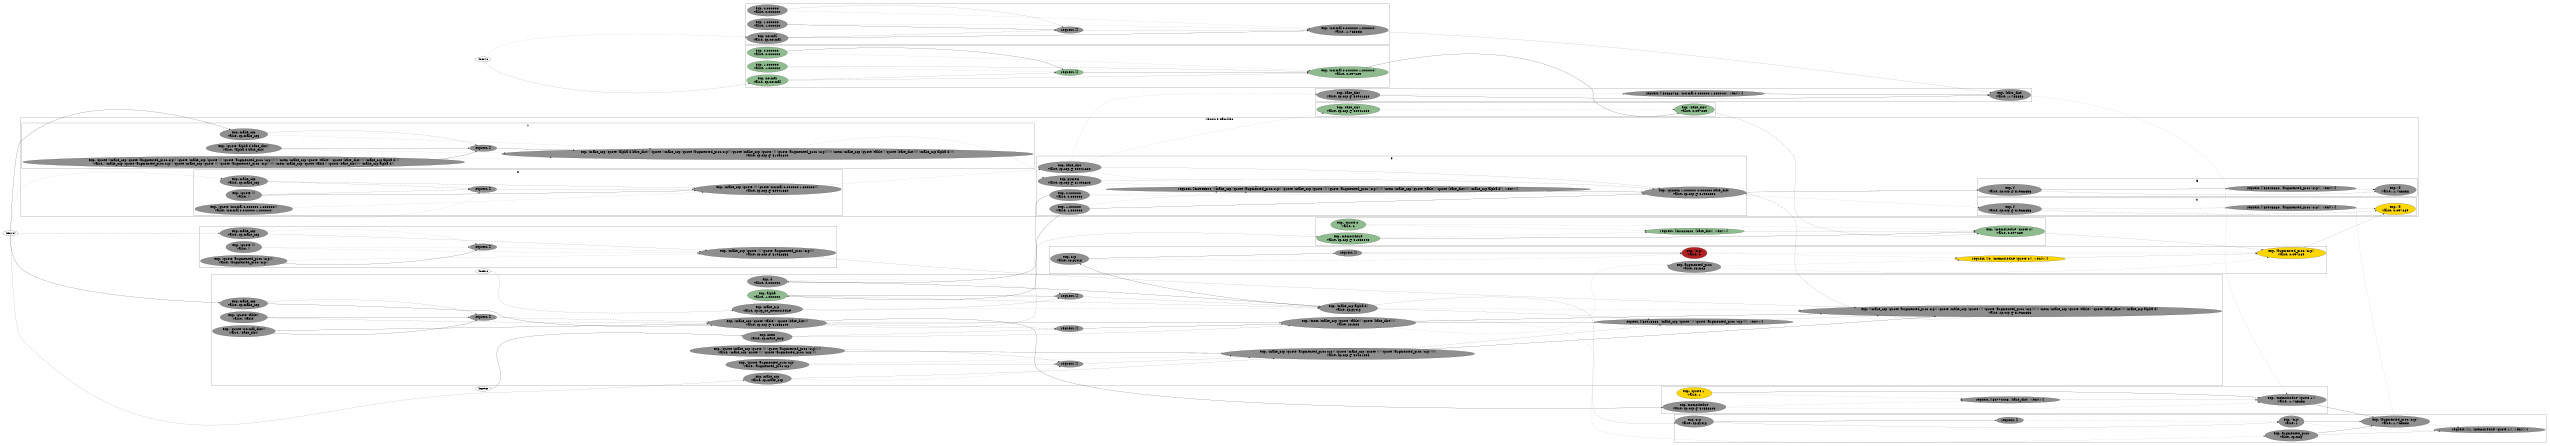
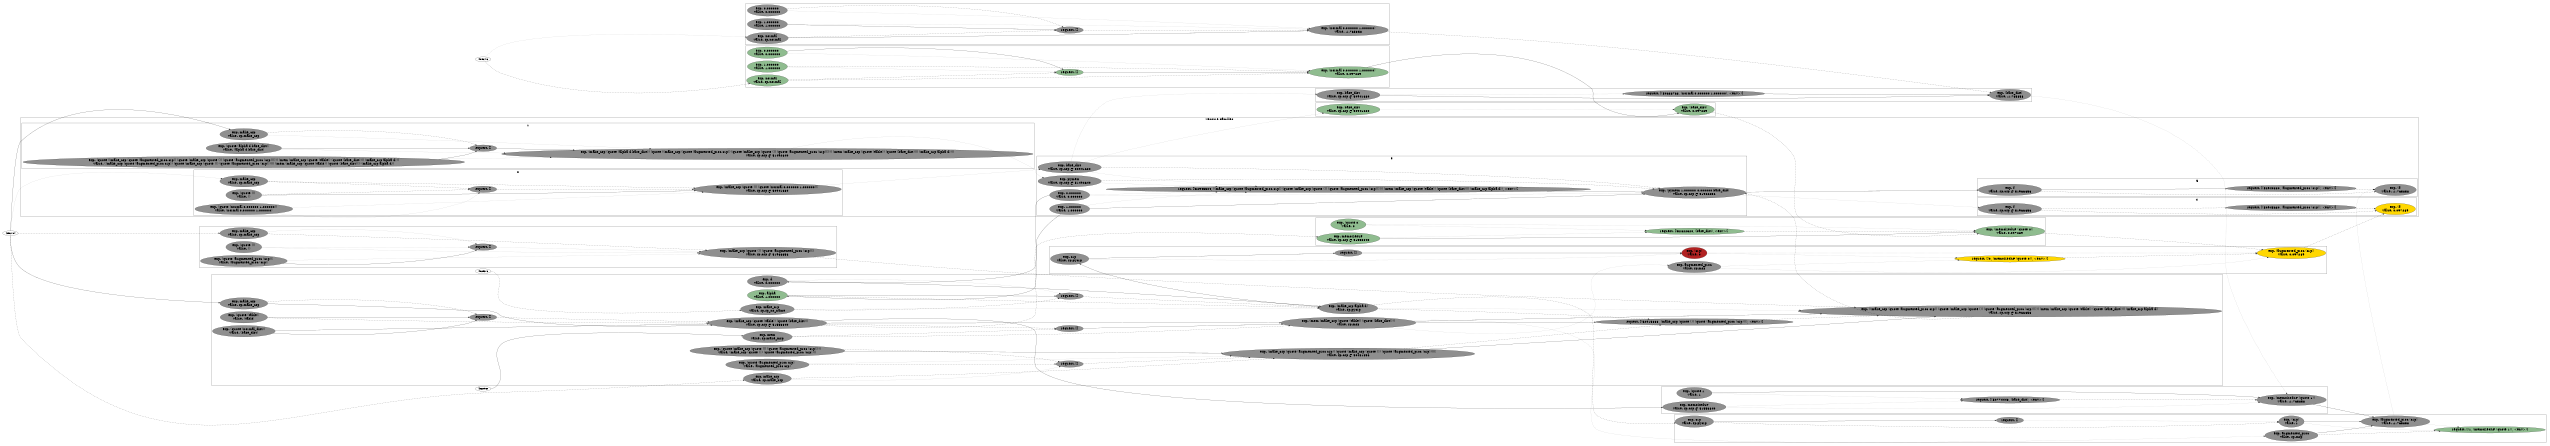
(767, 309) -> (767, 309)
(1694, 393) -> (1694, 393)
(2490, 430) -> (2490, 430)
